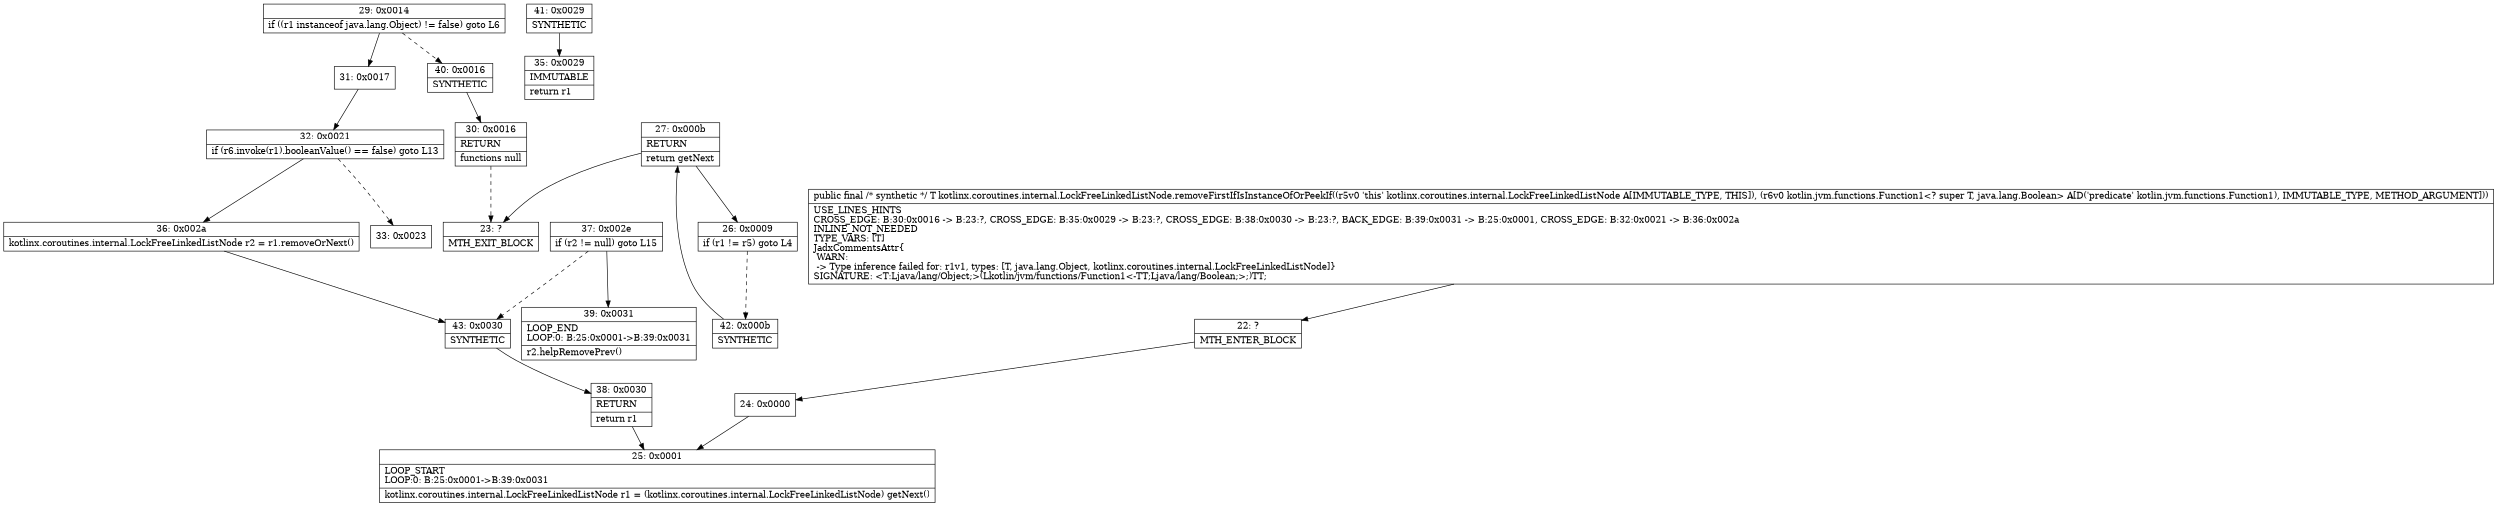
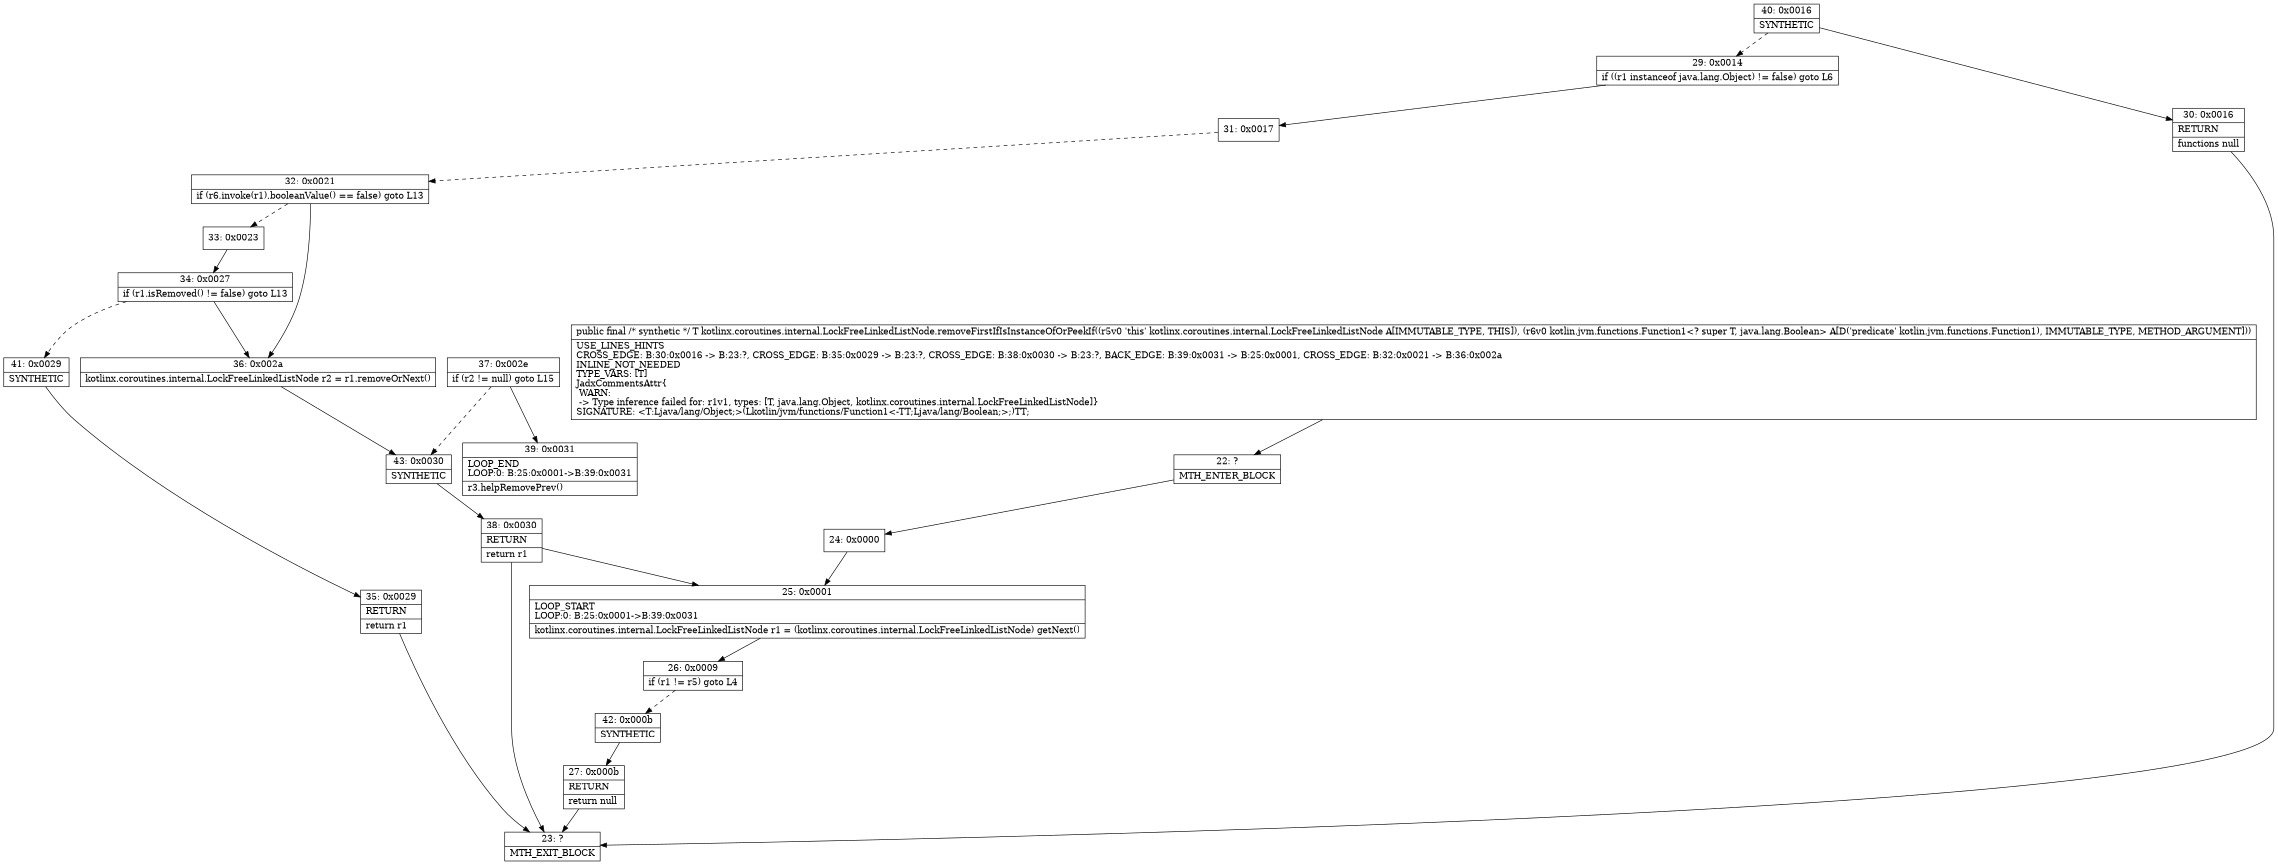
(420, 46) -> (1755, 43)
(559, 78) -> (386, 611)
(348, 107) -> (827, 157)
(681, 159) -> (593, 801)
(491, 191) -> (1739, 807)
(715, 192) -> (742, 648)
none -> (205, 287)
(574, 352) -> (515, 488)
none -> (512, 697)
none -> (452, 738)
